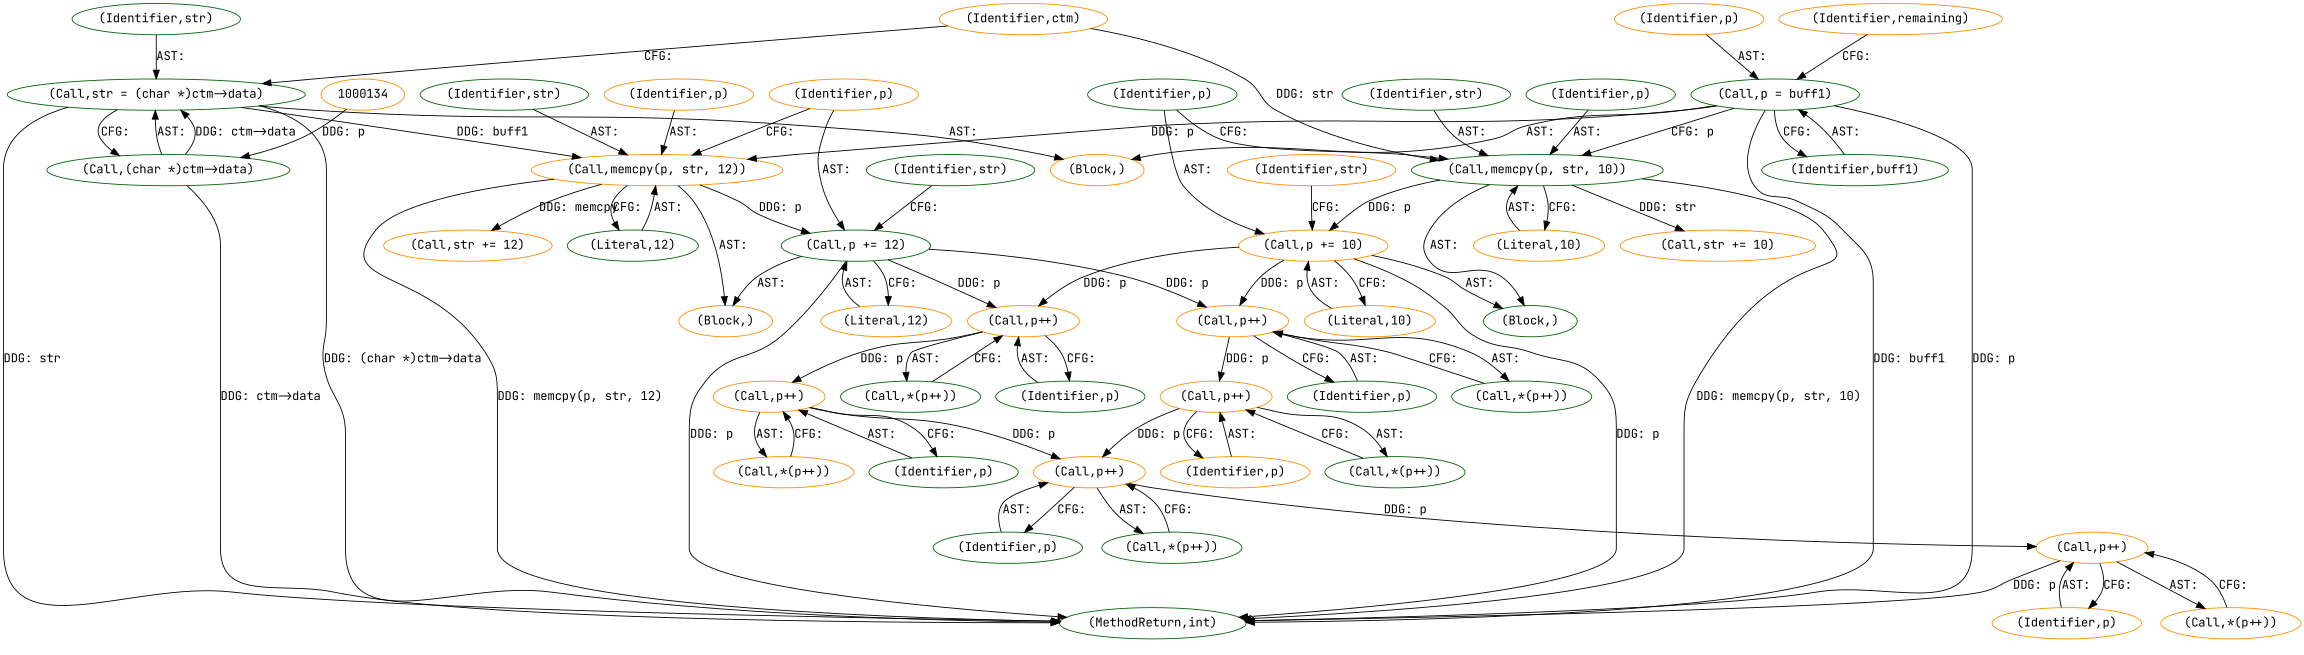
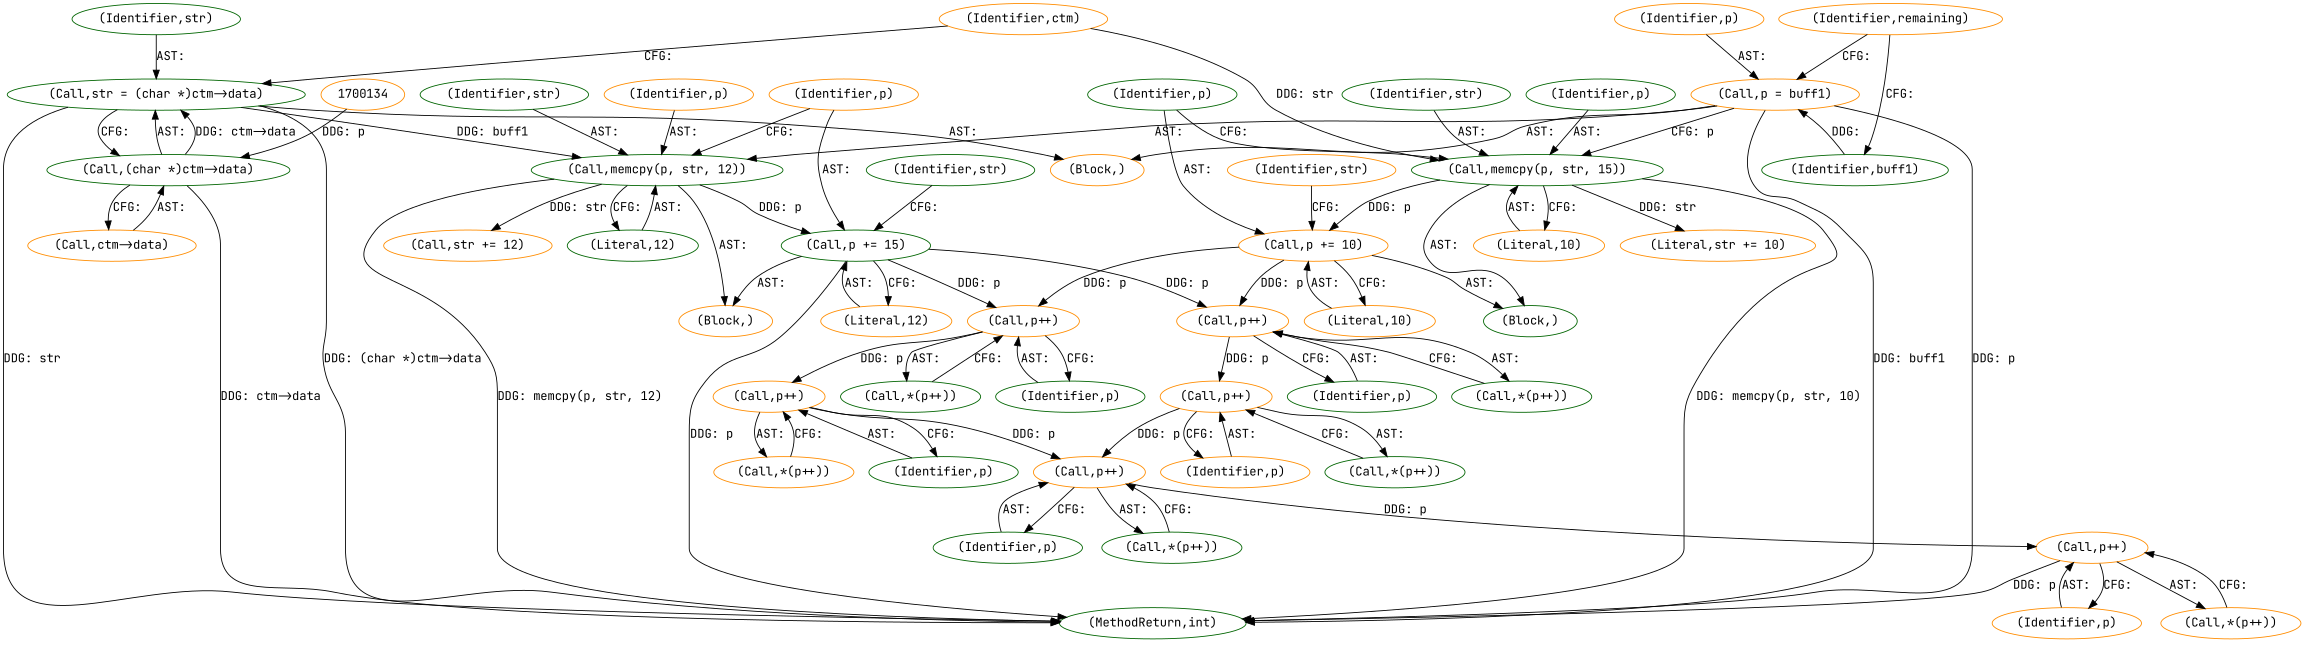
(363, 95) -> (363, 95)
(1775, 95) -> (1775, 95)
(1173, 132) -> (1173, 132)
(1850, 132) -> (1850, 132)
(1780, 135) -> (1883, 92)
(657, 170) -> (657, 170)
(1537, 170) -> (1537, 170)
(579, 208) -> (579, 208)
none -> (112, 246)
(856, 246) -> (856, 246)
(1718, 246) -> (1718, 246)
(1616, 513) -> none
